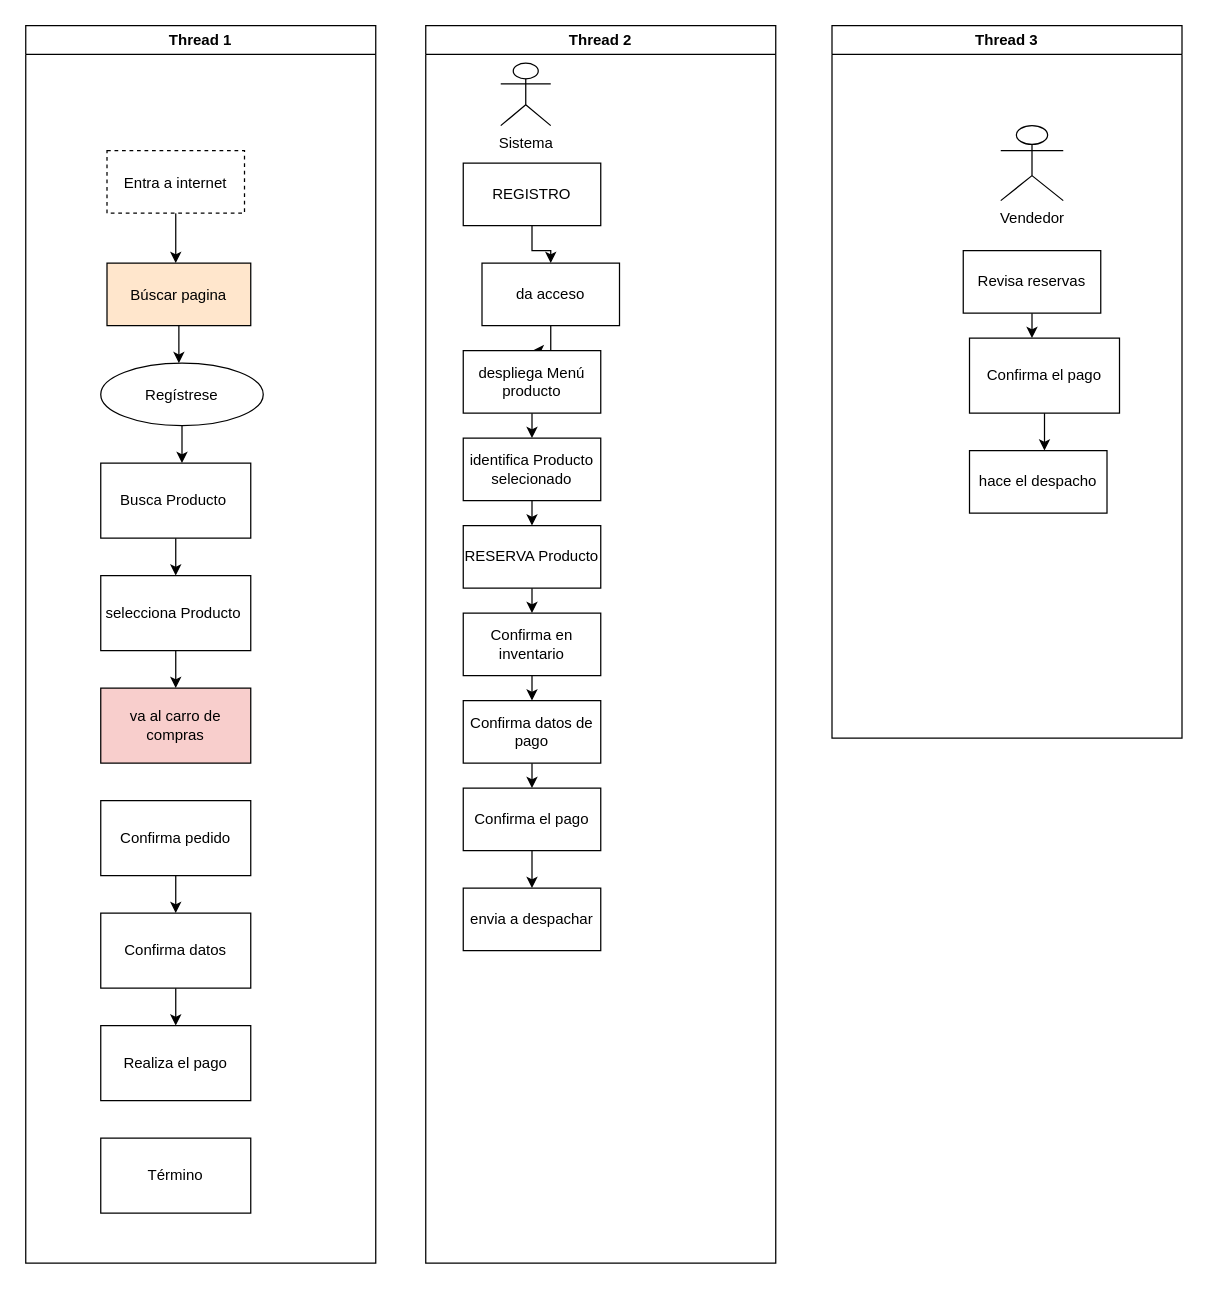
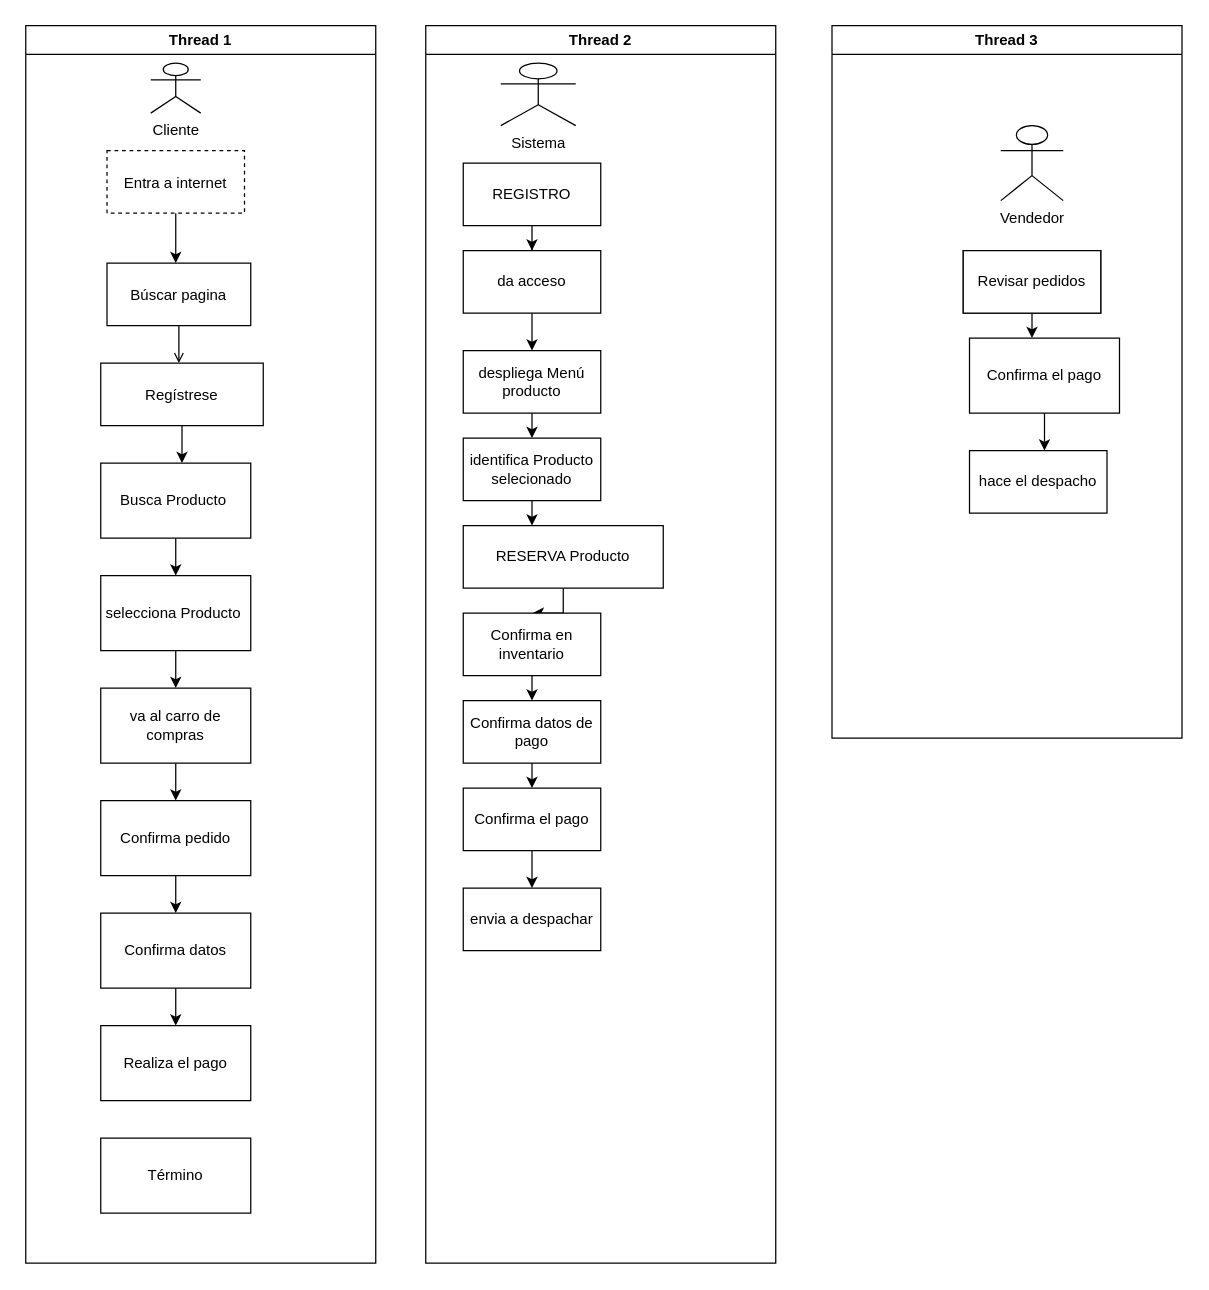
none -> (176, 88)
(526, 94) -> (538, 94)
none -> (1032, 282)
(179, 294) -> (179, 294)
(551, 294) -> (532, 282)
(179, 353) -> (179, 355)
(182, 394) -> (182, 394)
(532, 557) -> (563, 557)
(176, 726) -> (176, 726)
none -> (176, 786)
